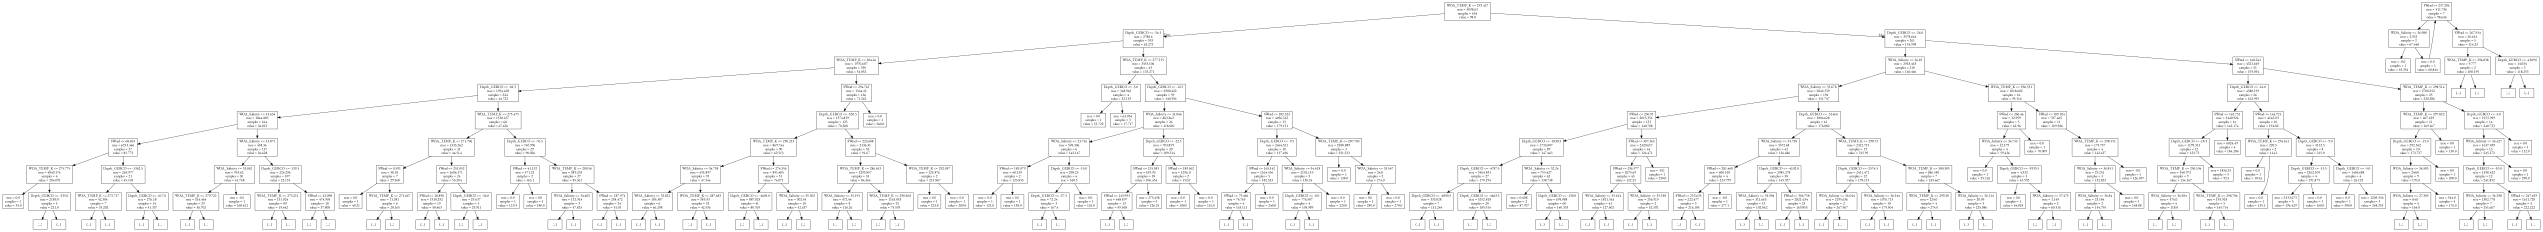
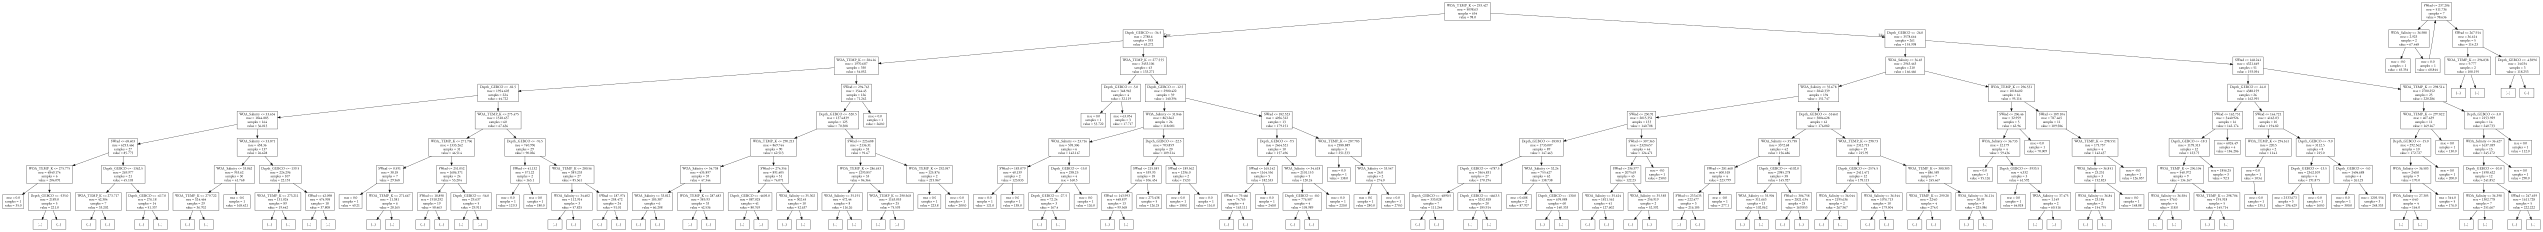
(2269, 175) -> (2254, 187)
